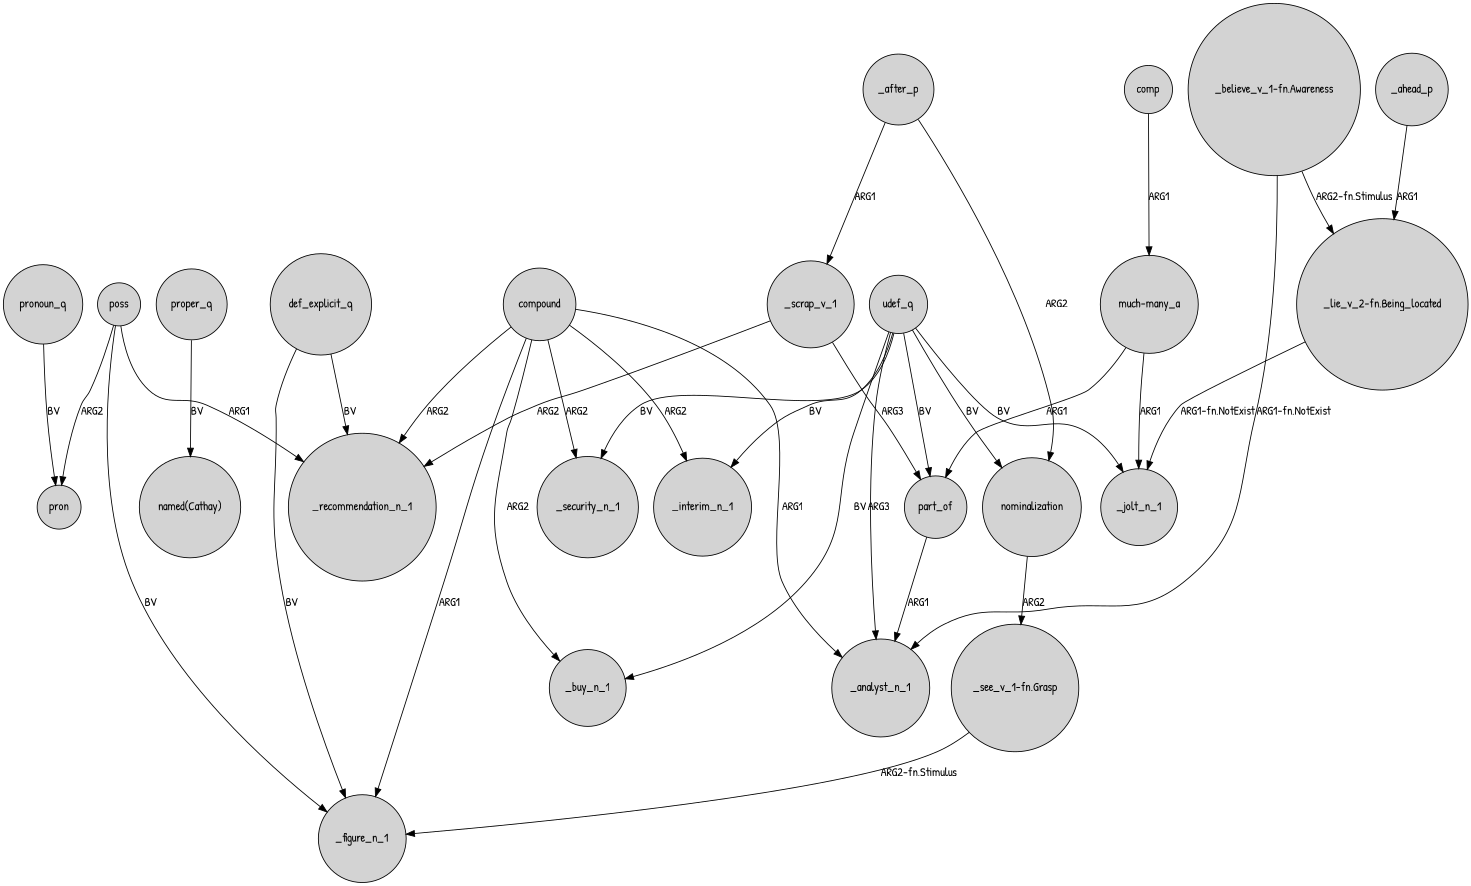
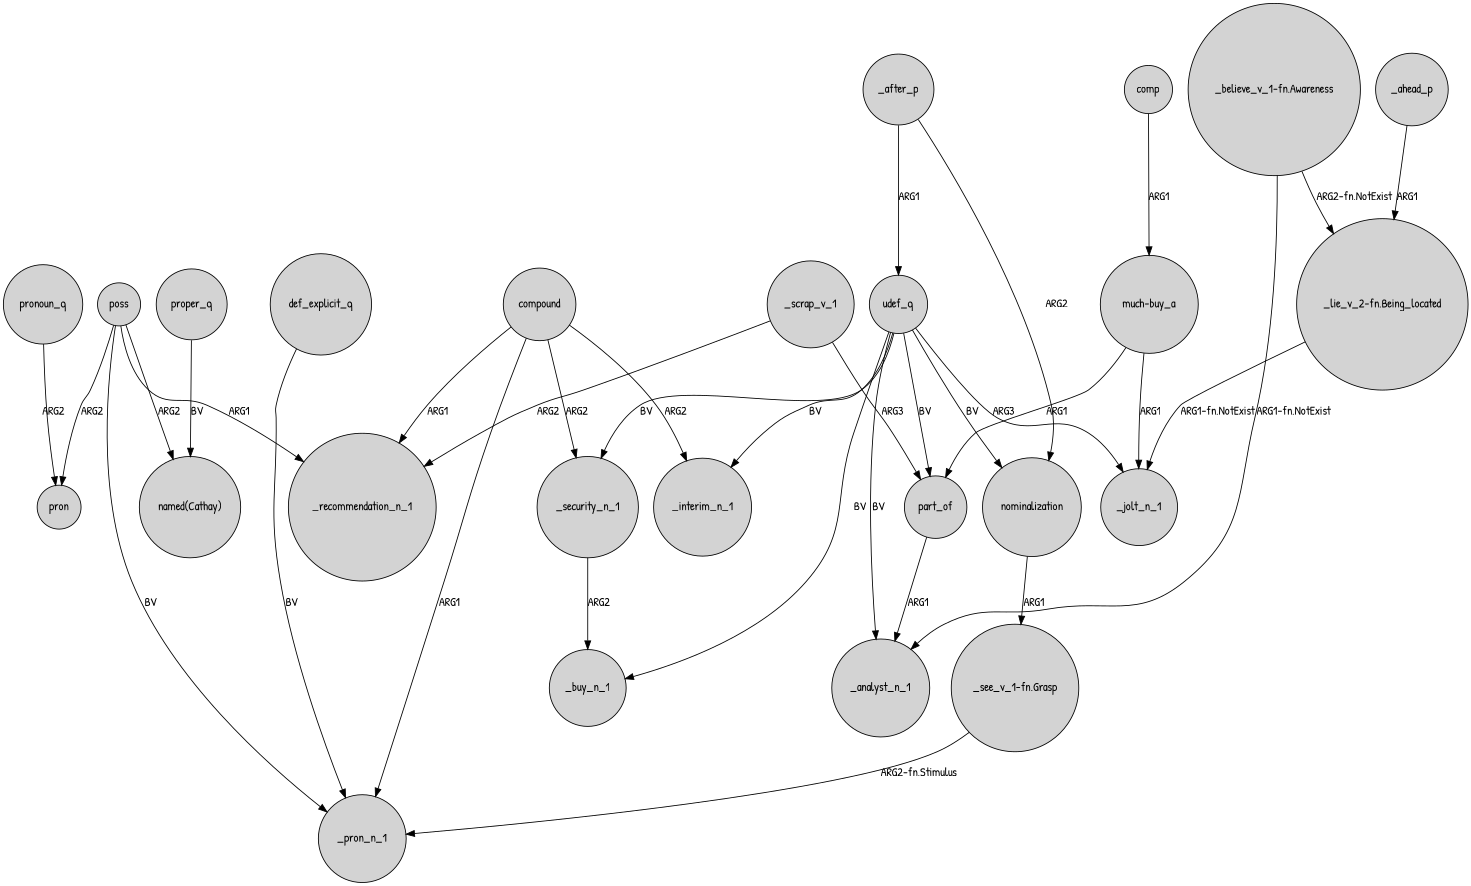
(858, 189) -> (898, 196)
(1354, 197) -> (1354, 197)
(1149, 304) -> (1149, 304)
none -> (143, 375)
(338, 390) -> none
(54, 412) -> (54, 412)
(438, 412) -> (438, 412)
(1004, 412) -> (1004, 412)
(774, 415) -> none
(495, 503) -> (588, 599)
(879, 507) -> (879, 507)
(1034, 603) -> (1034, 603)
(362, 839) -> (362, 839)
